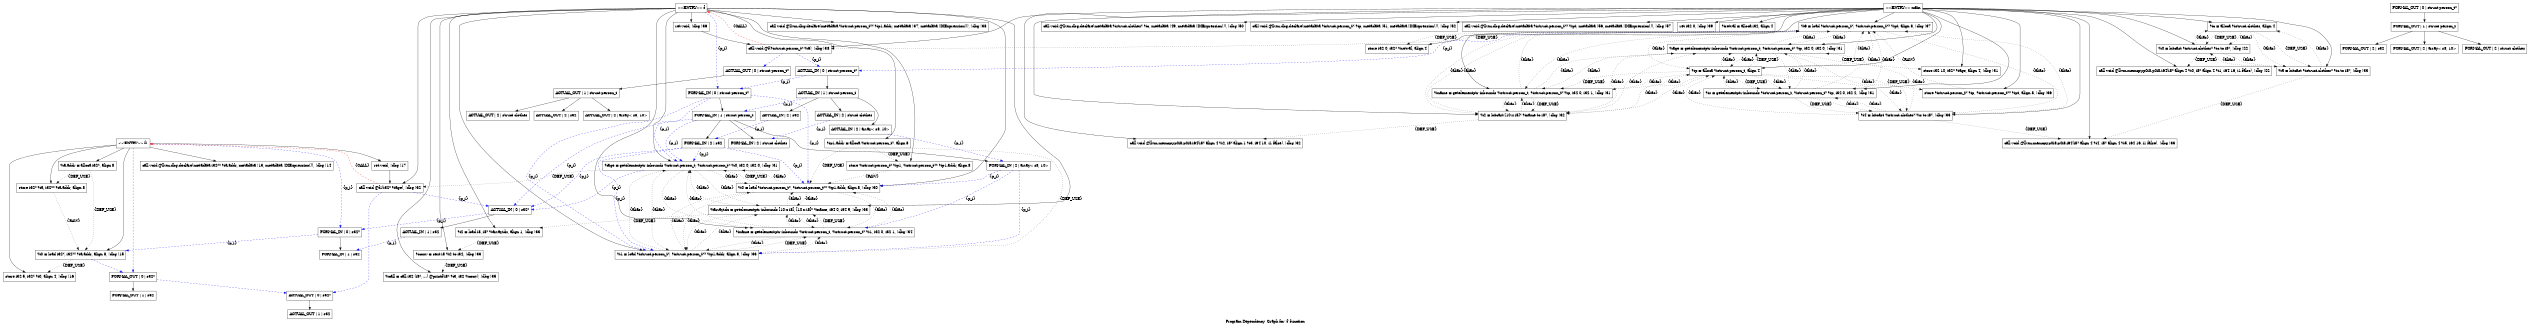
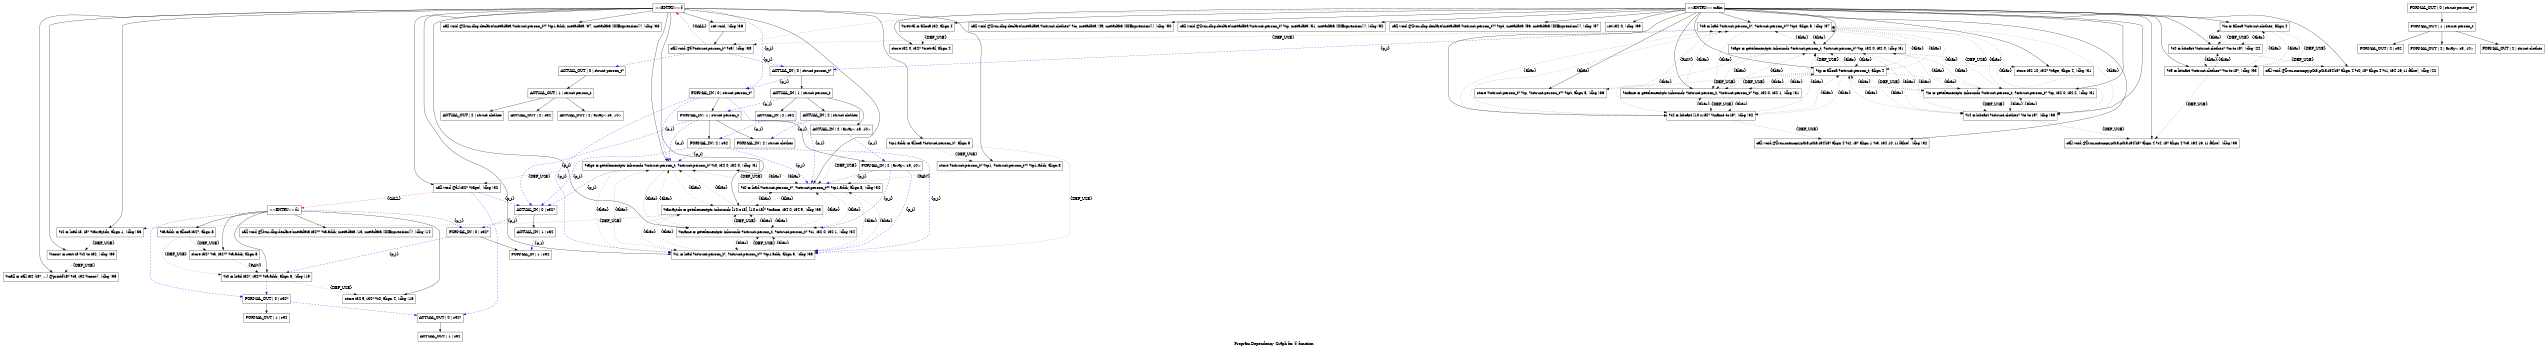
(1357, 9) -> (1233, 11)
(2243, 65) -> (2218, 62)
(390, 166) -> none
